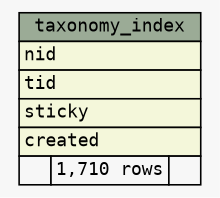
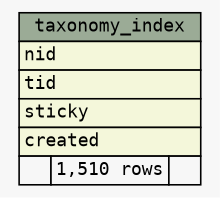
(110, 170) -> (110, 170)
